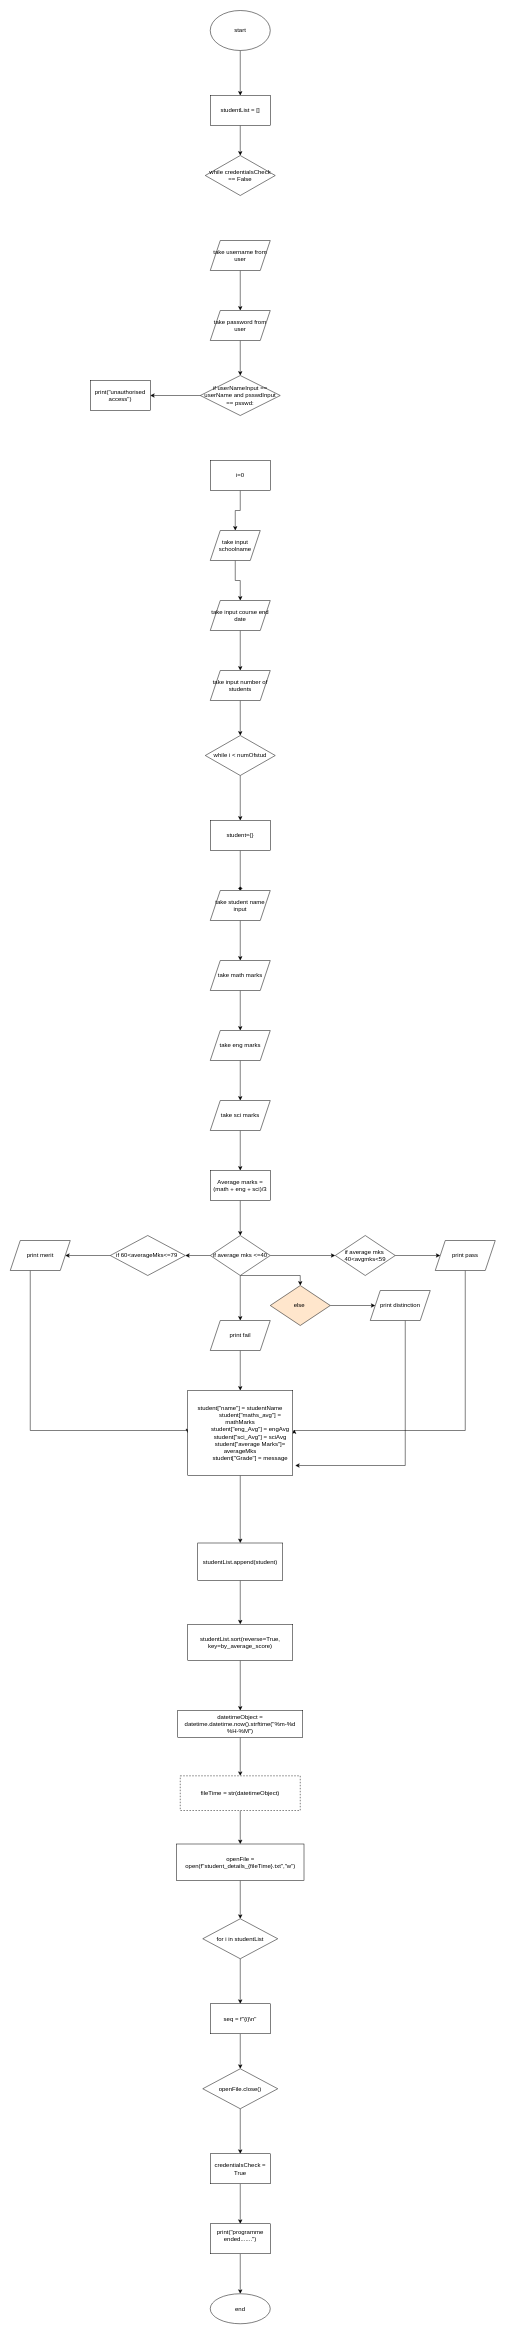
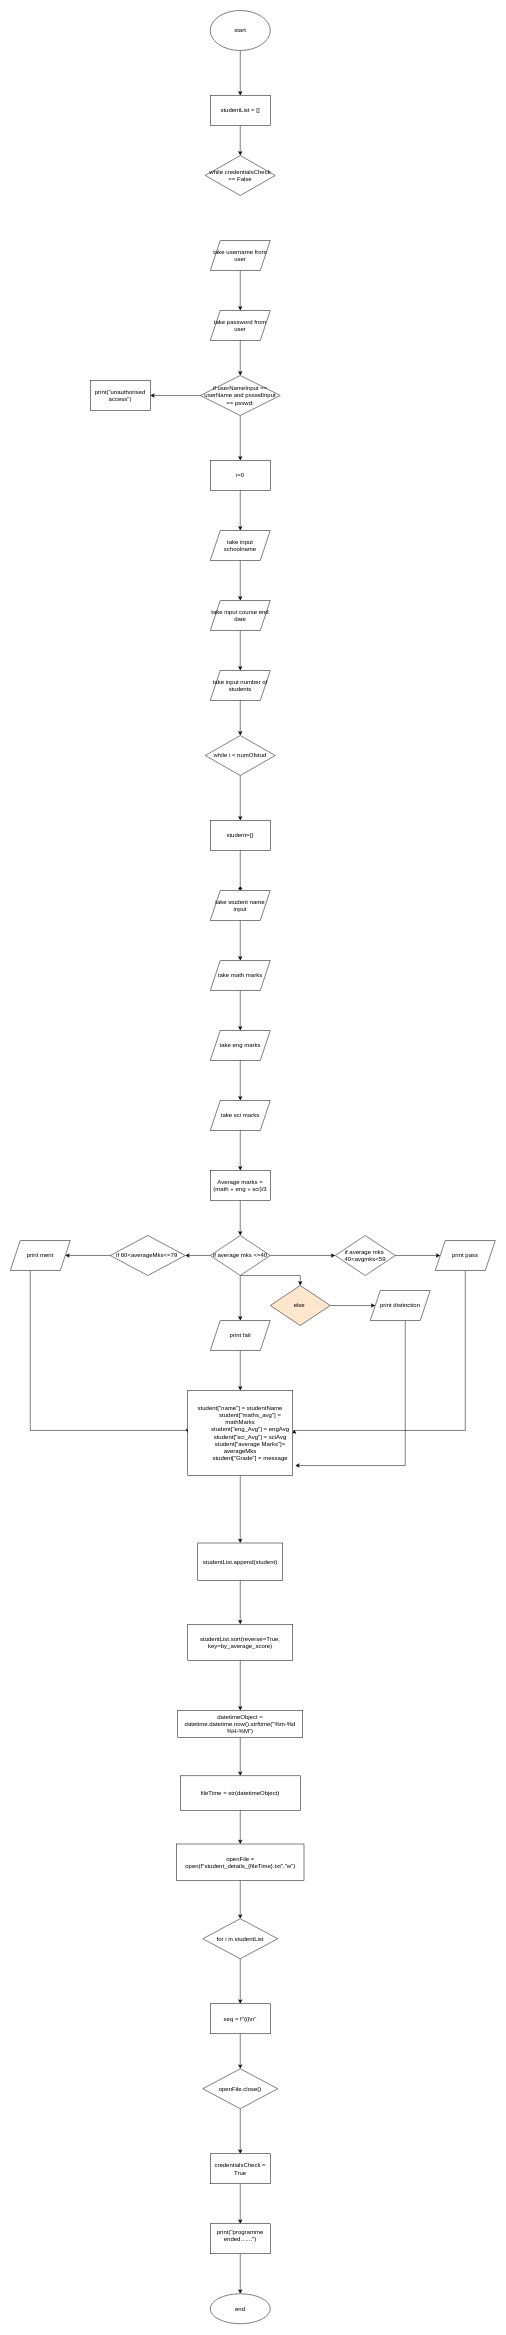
none -> (240, 455)
(235, 545) -> (240, 545)
(240, 1793) -> (240, 1793)
